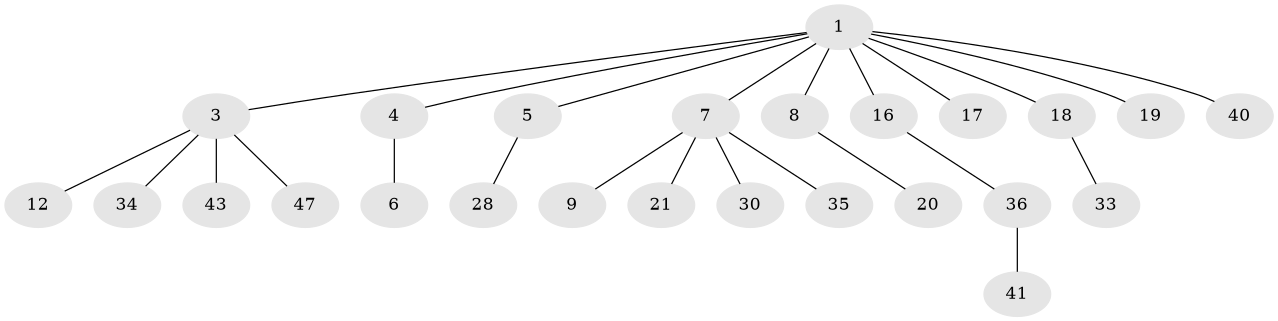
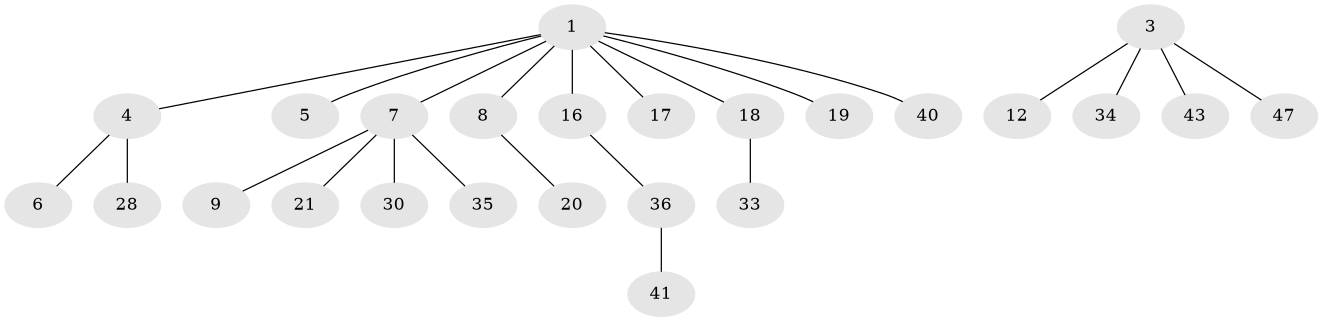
(527, 69) -> none
(506, 161) -> (127, 161)
